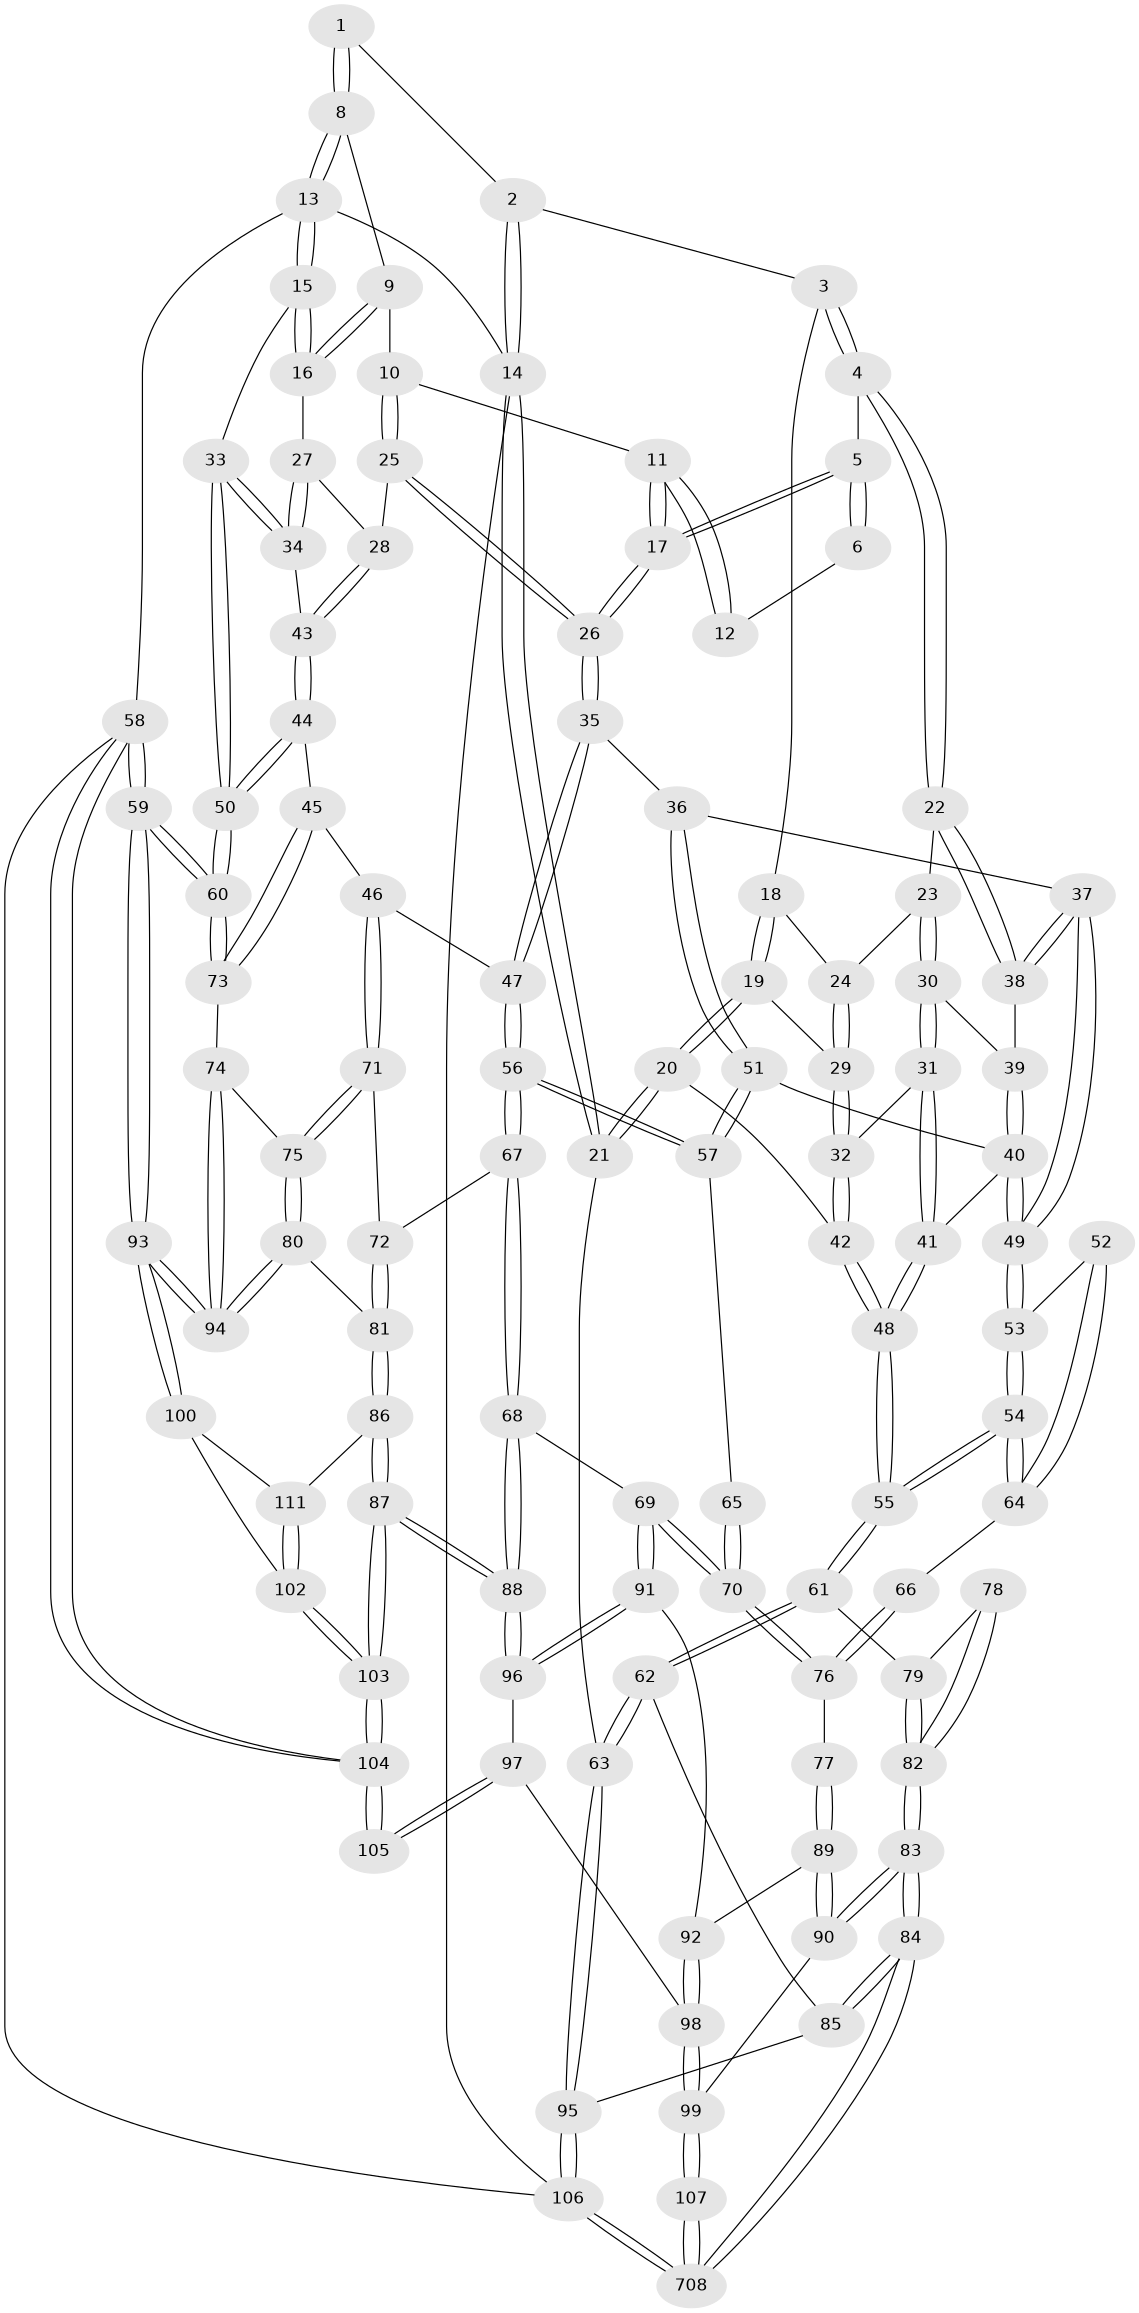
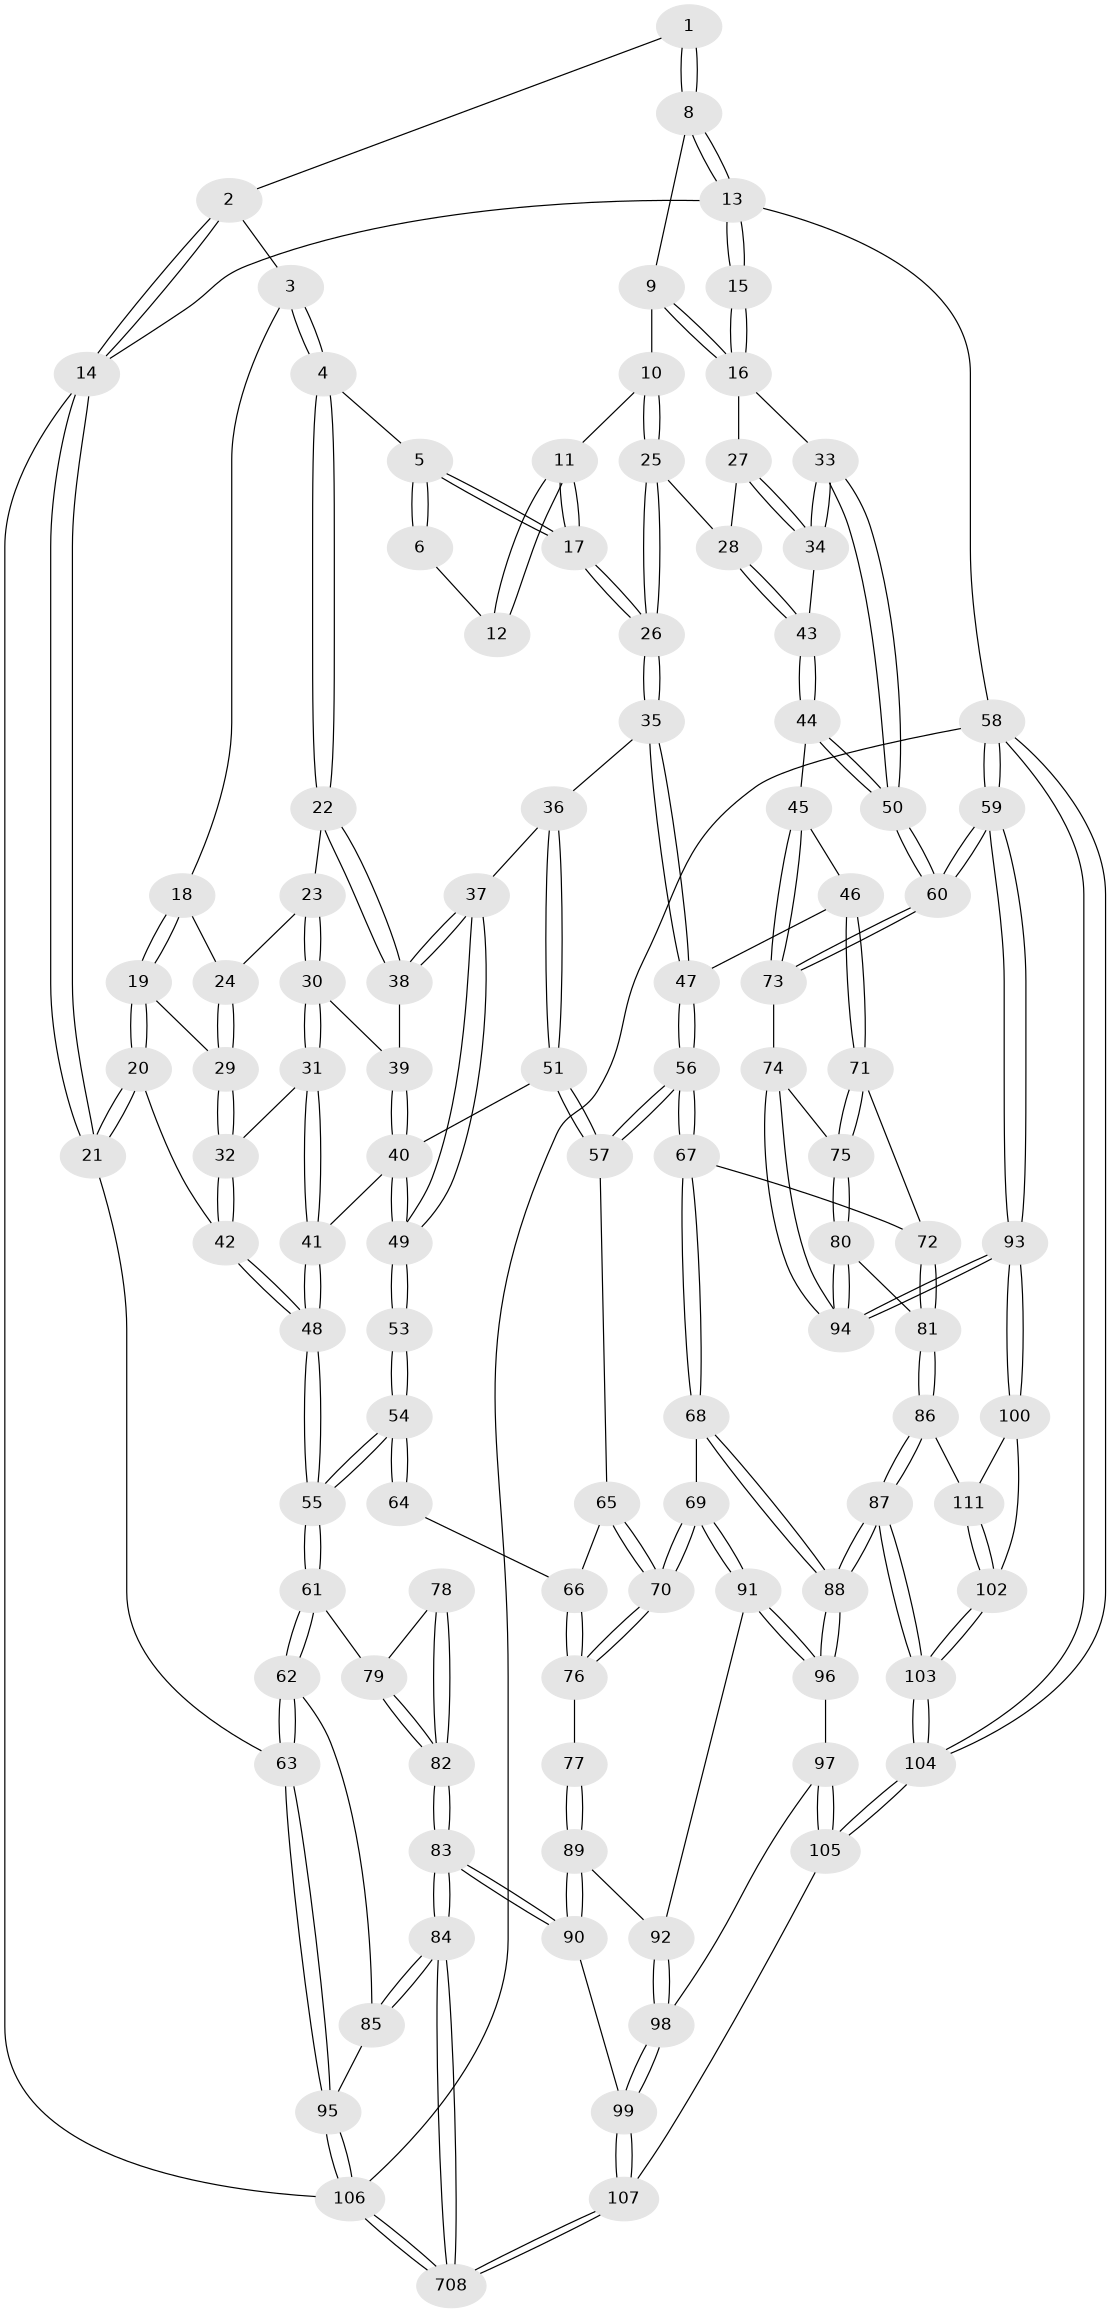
(250, 371) -> (782, 417)
(1102, 1243) -> none
none -> (591, 1547)
none -> (730, 2028)
